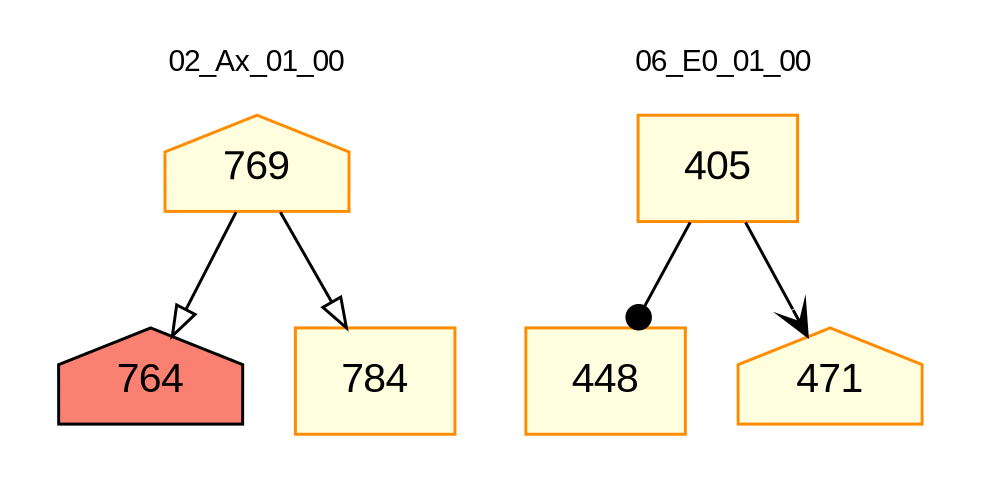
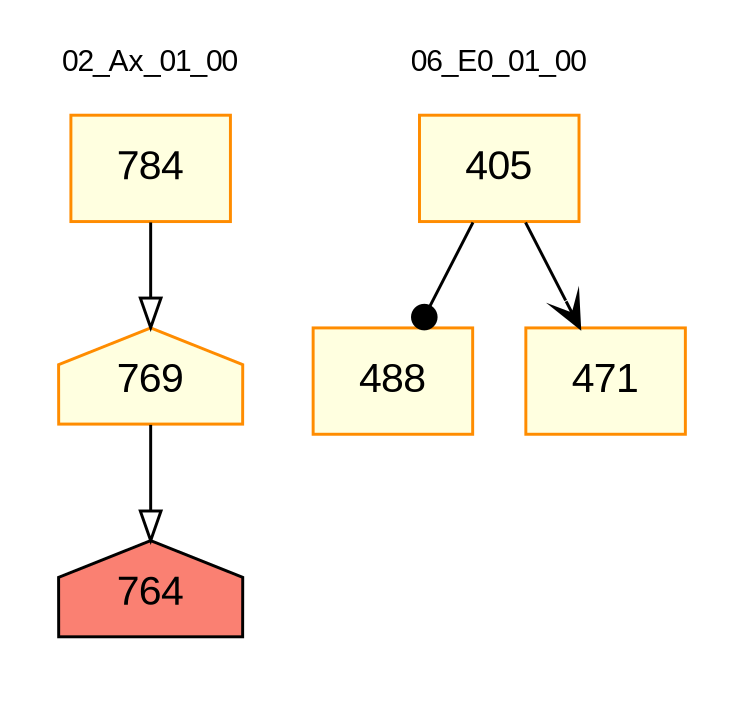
(306, 257) -> (151, 260)
(606, 381) -> (393, 381)
(830, 381) -> (606, 381)
